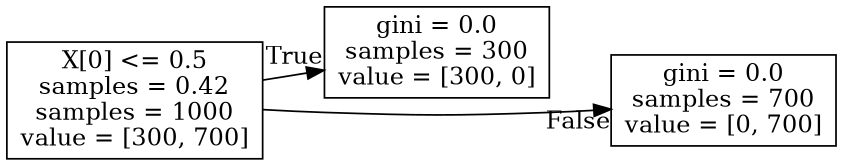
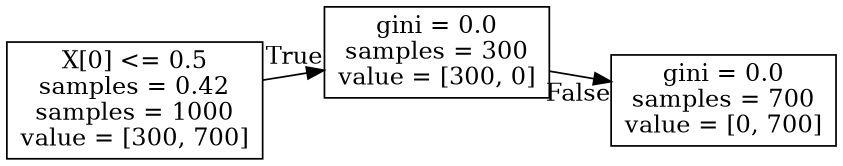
(428, 115) -> (572, 75)
